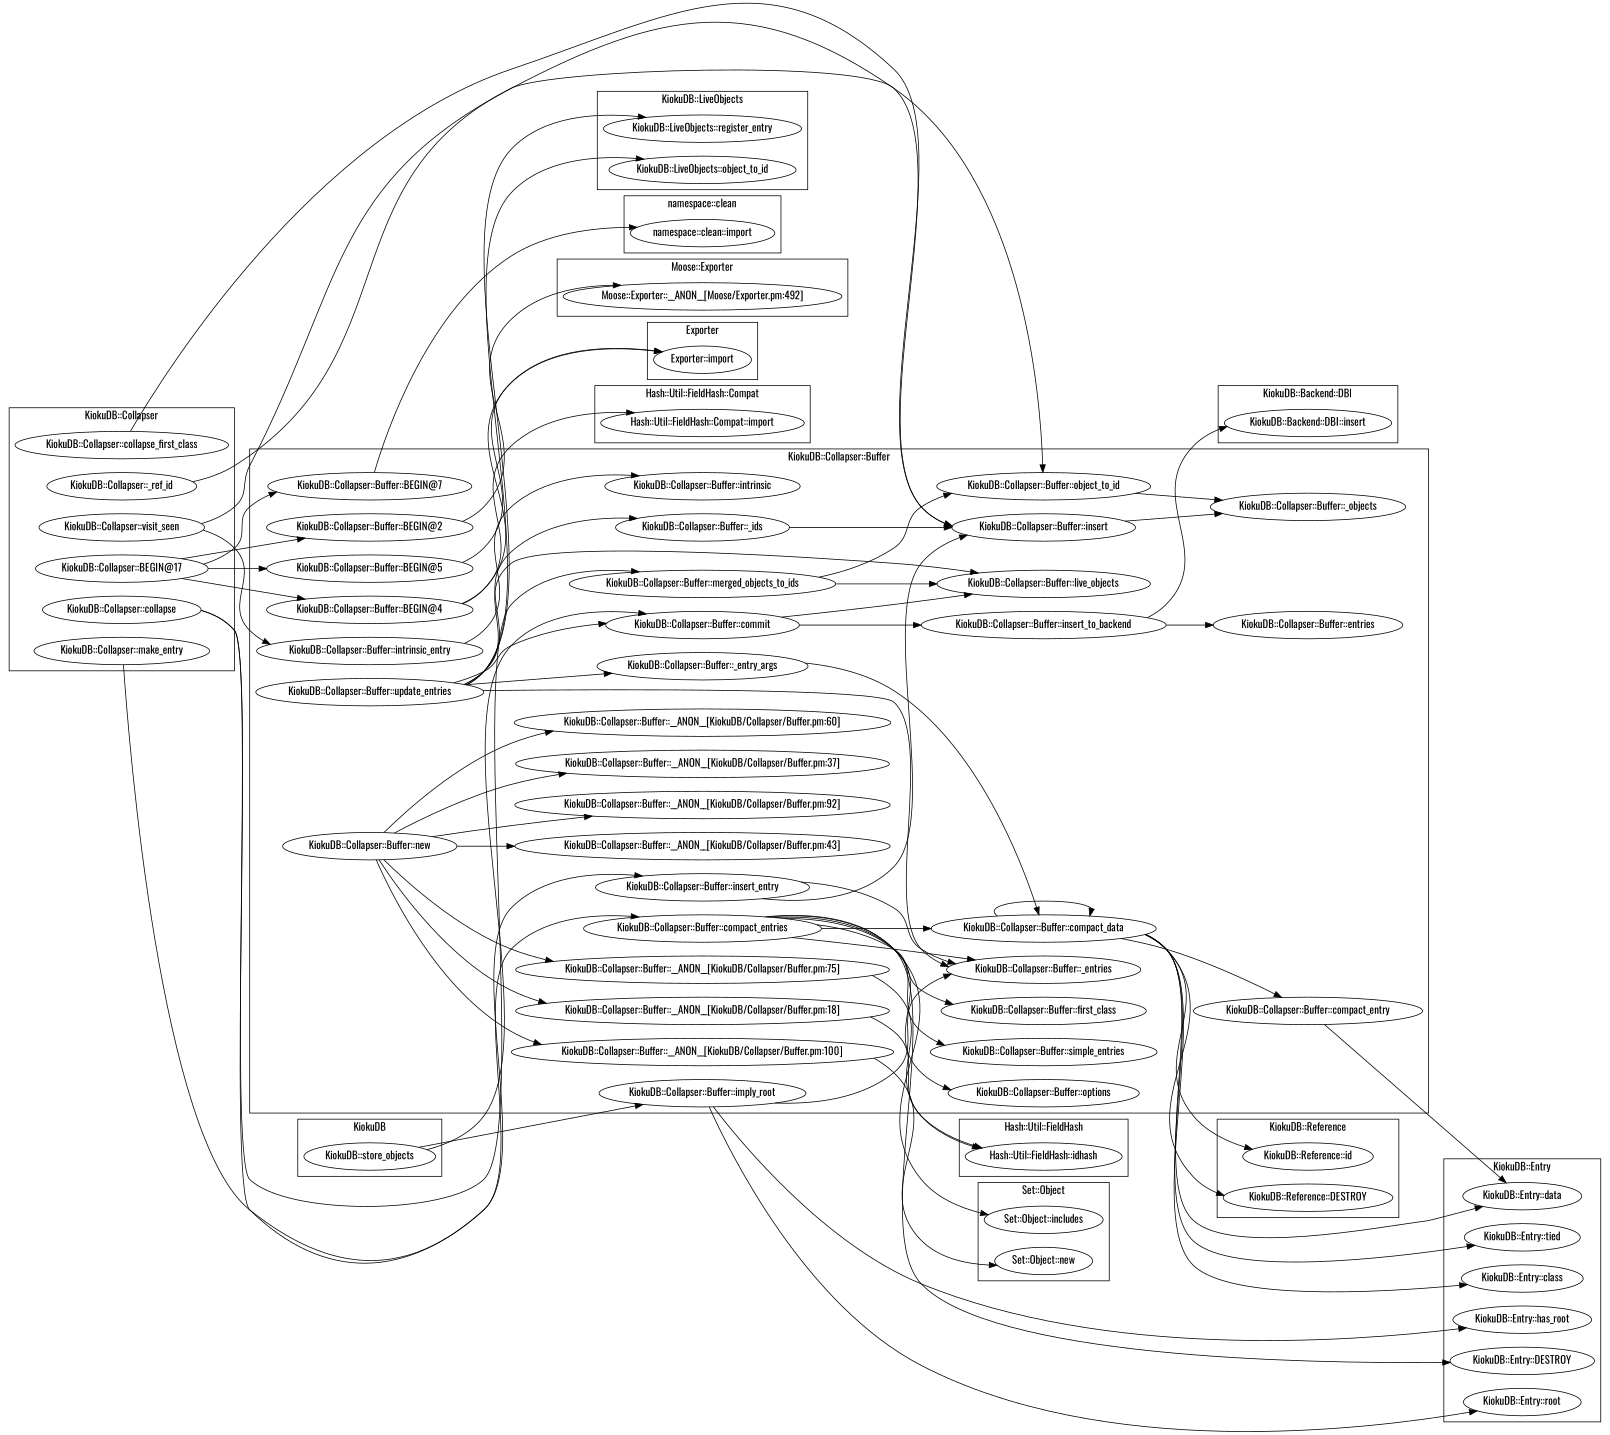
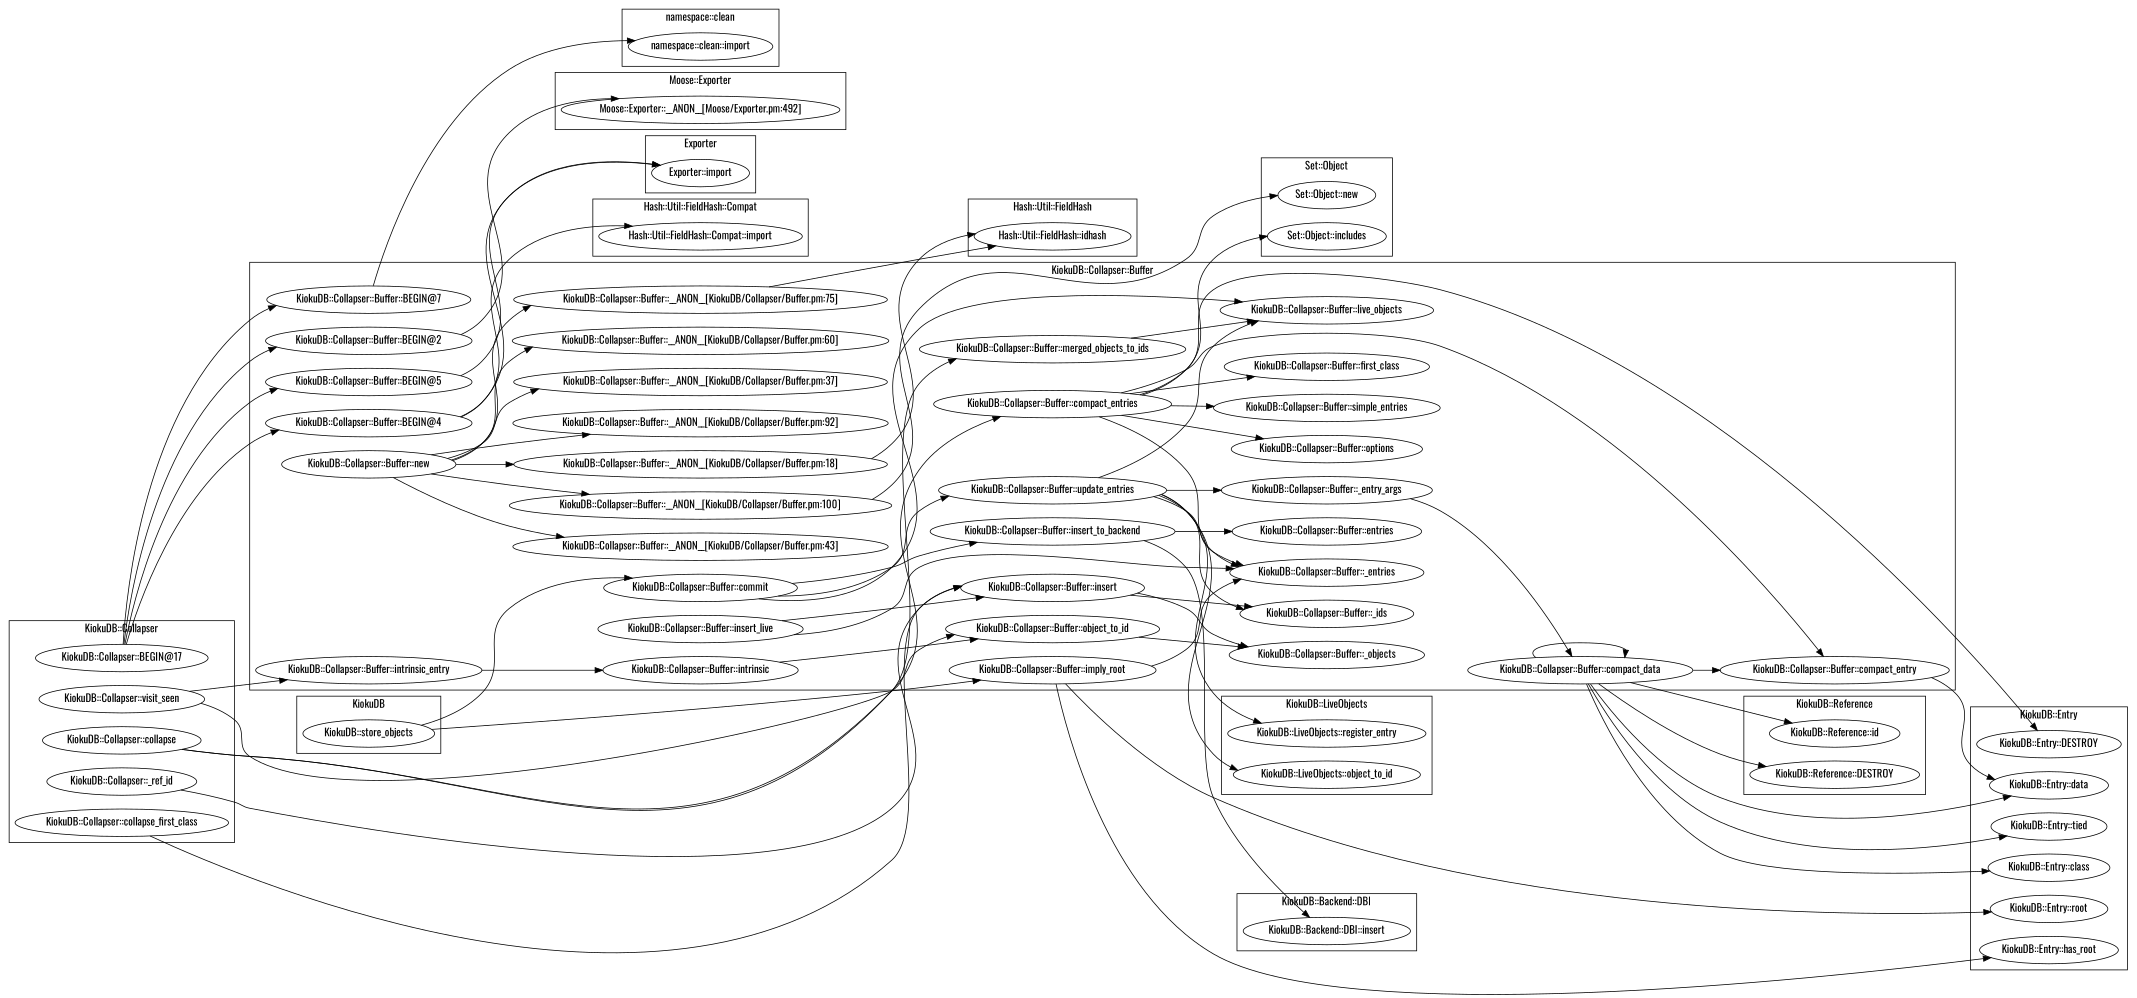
(867, 527) -> (1188, 601)
(892, 549) -> (875, 652)
(528, 639) -> (851, 587)
(122, 651) -> none
(703, 887) -> (701, 629)
(875, 929) -> (1511, 379)
